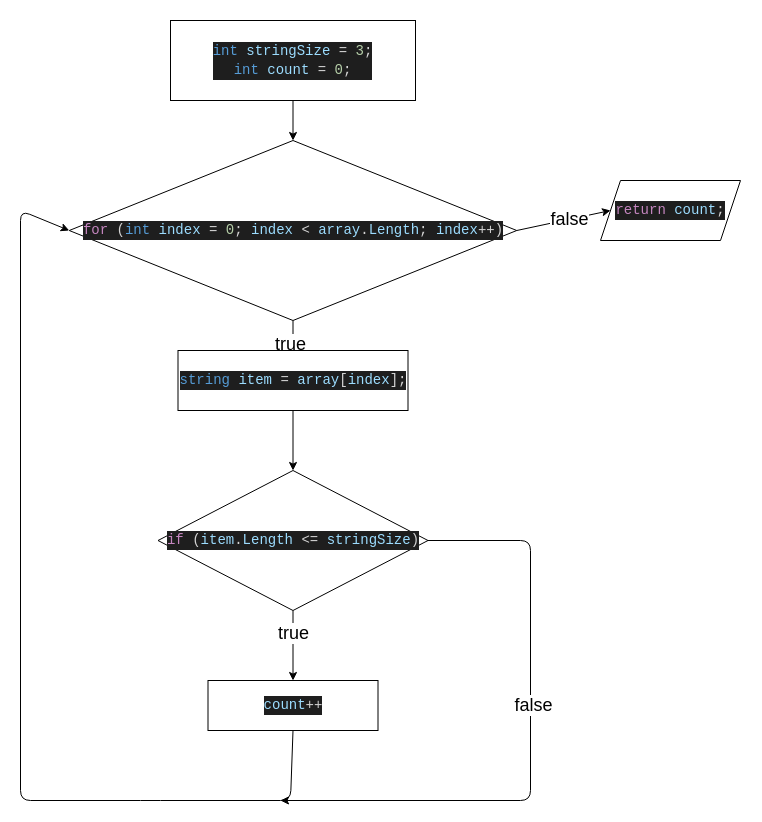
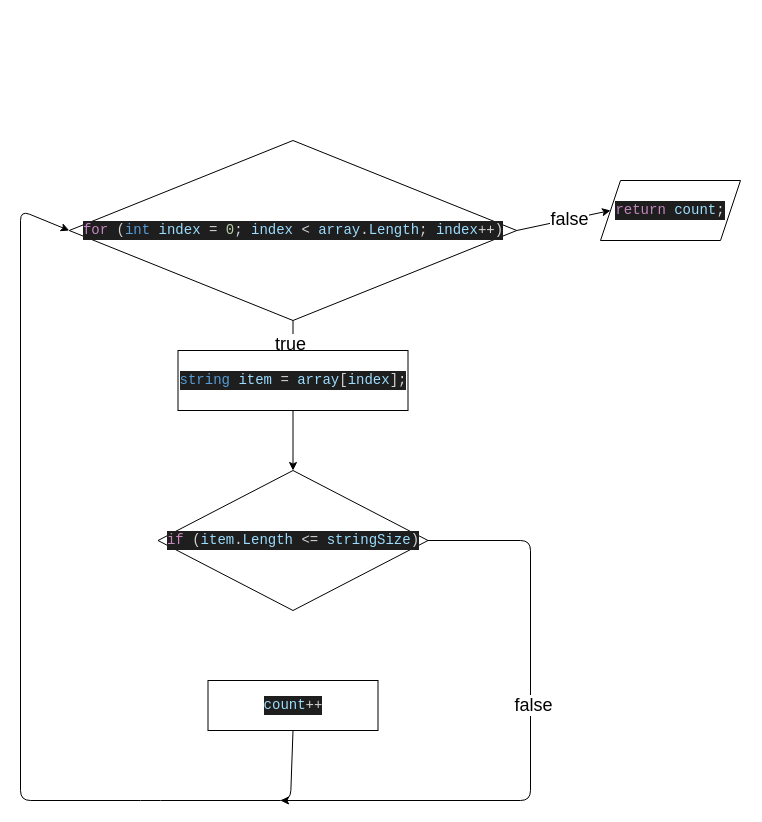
(293, 61) -> none
(293, 117) -> none
(293, 642) -> none
